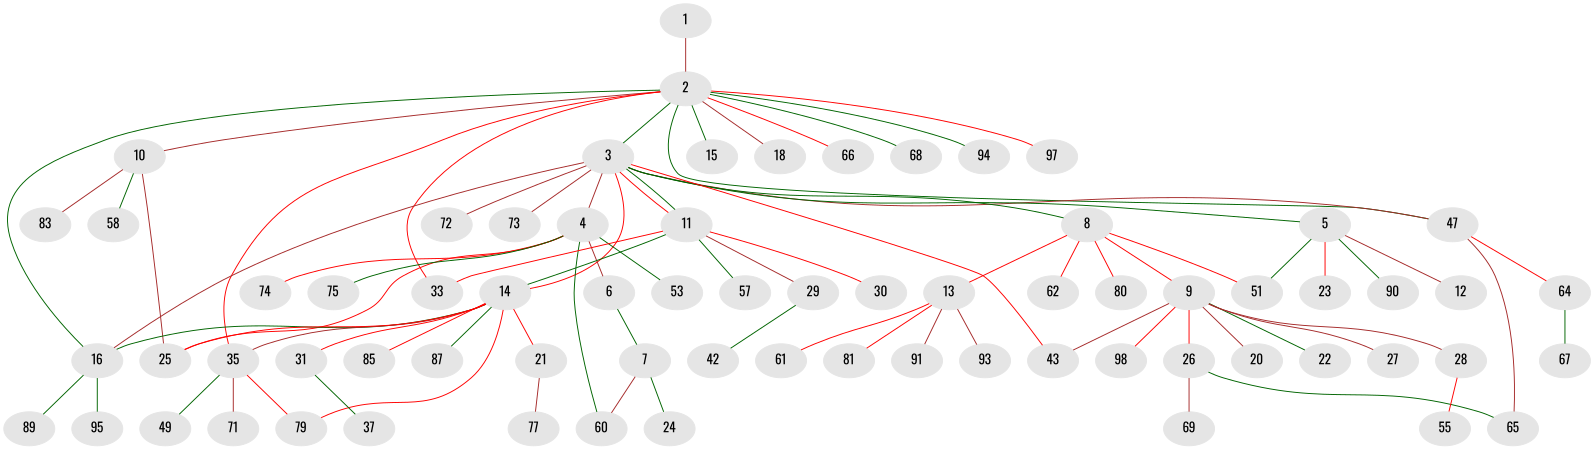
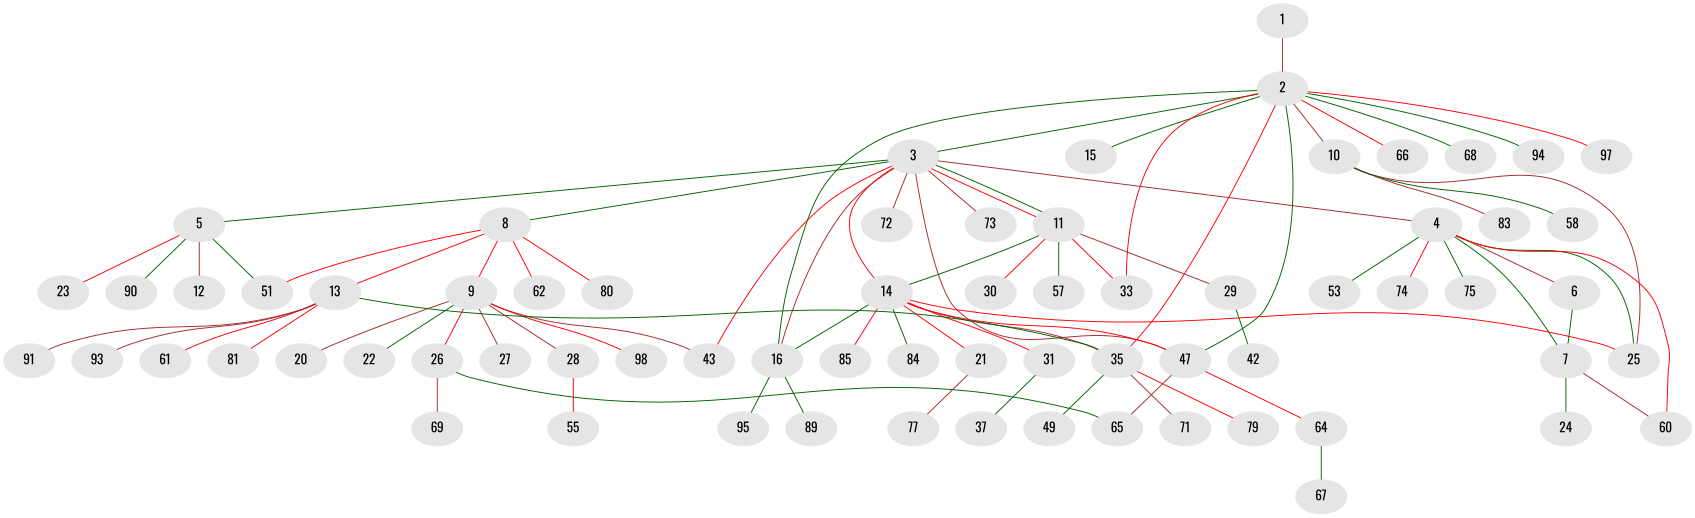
(780, 157) -> none
none -> (1513, 284)
(378, 302) -> (1592, 263)
none -> (712, 314)
(578, 328) -> (1616, 267)
(437, 361) -> (913, 361)
(436, 398) -> (1043, 326)
